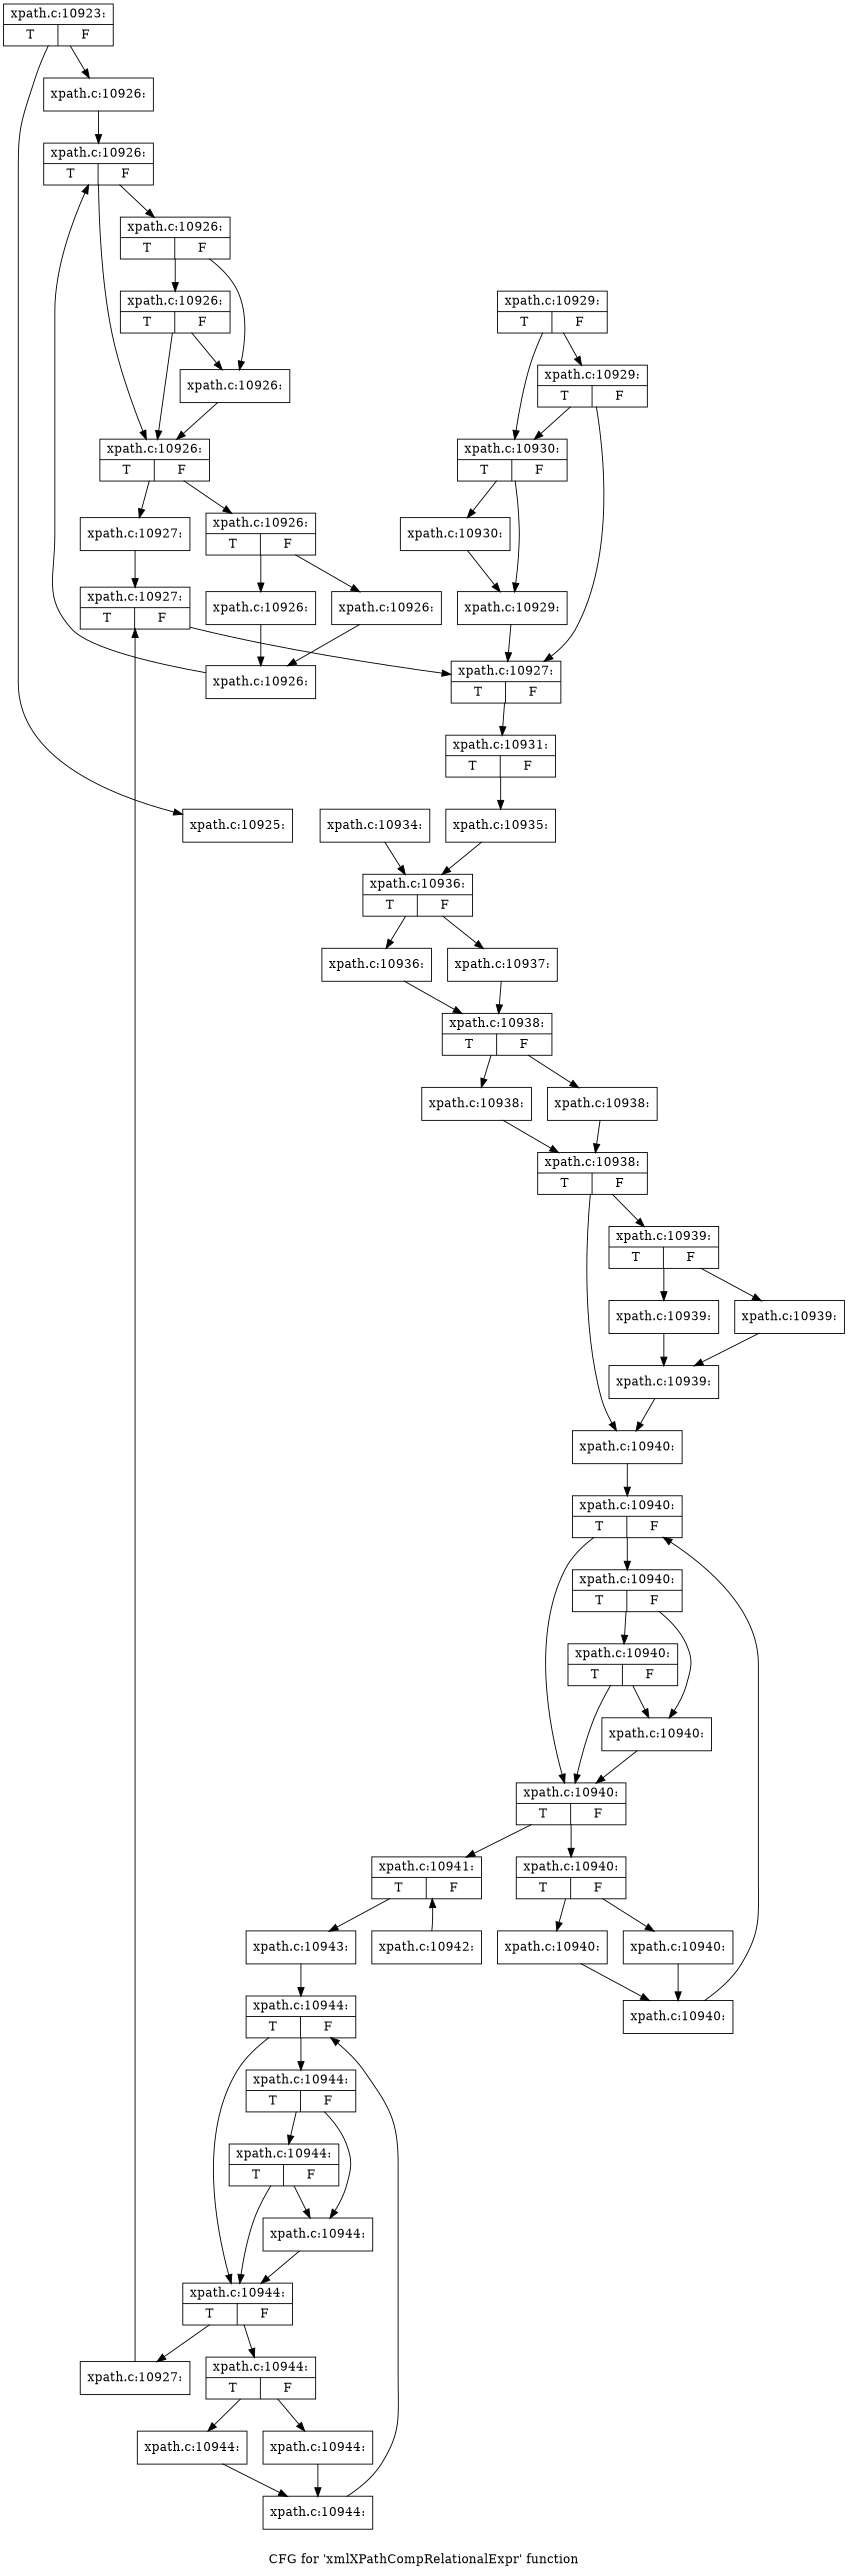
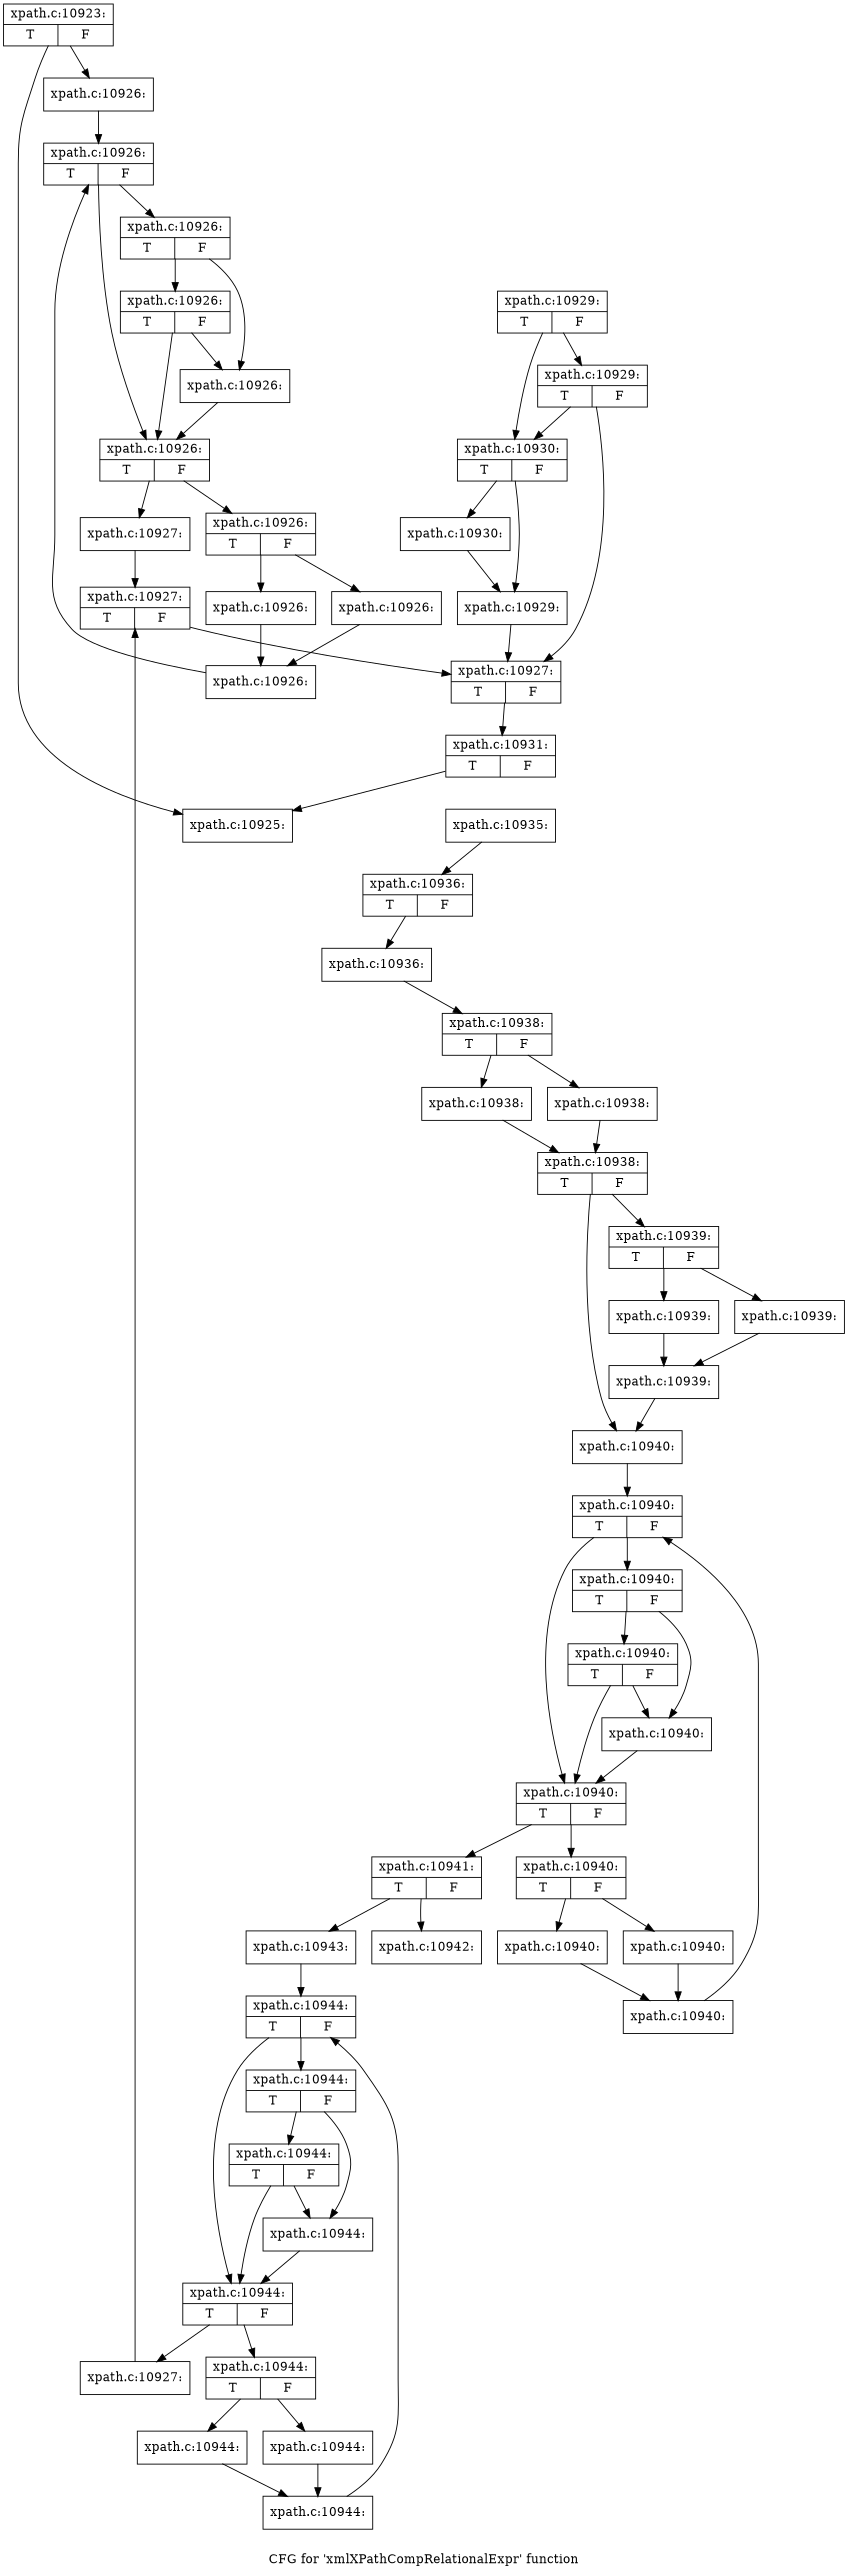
(501, 789) -> (373, 790)
(375, 826) -> none
(502, 965) -> none
(433, 1919) -> (421, 1910)
